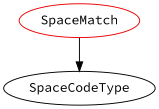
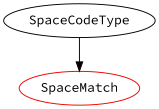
(79, 50) -> (79, 50)
